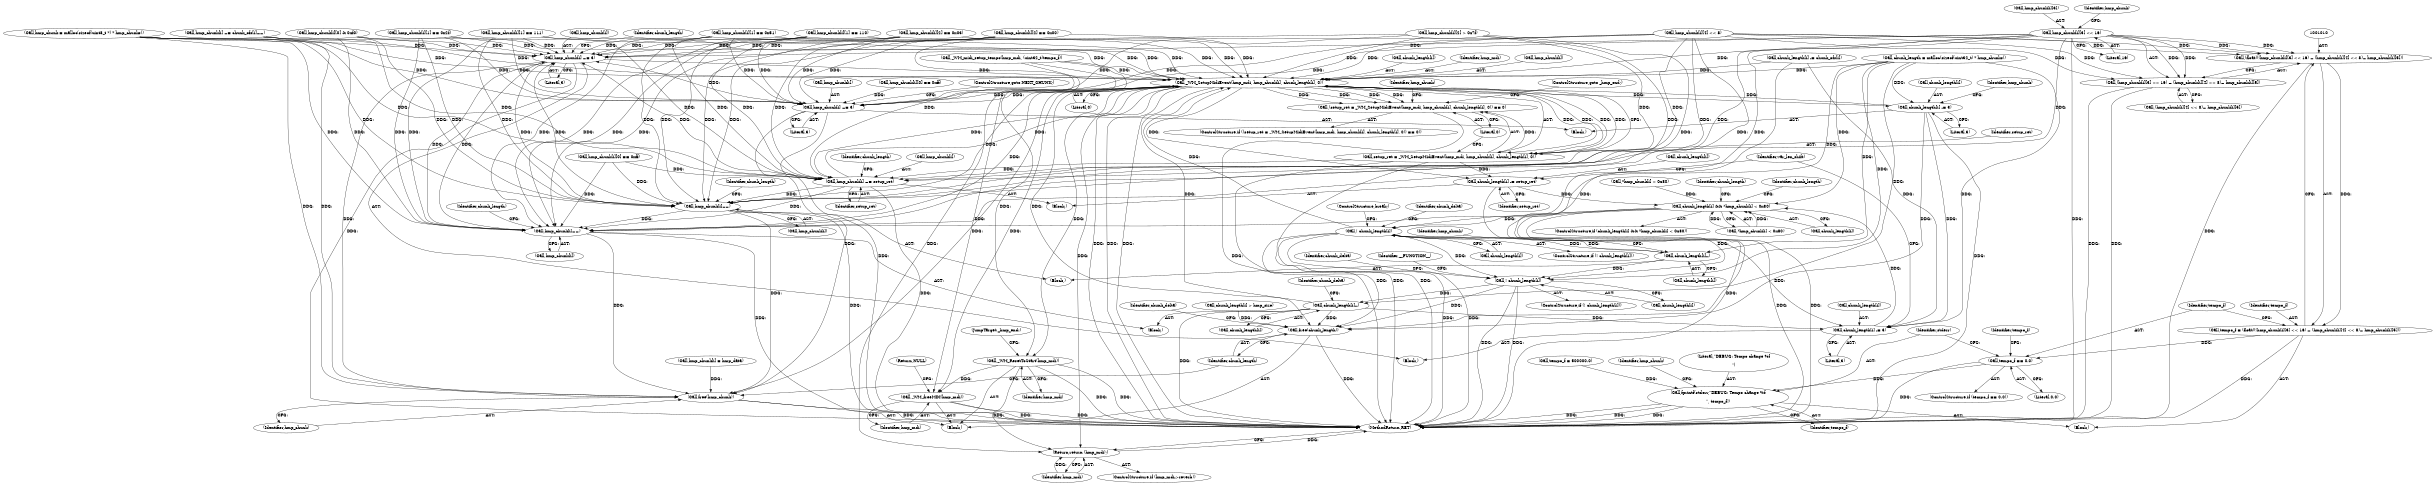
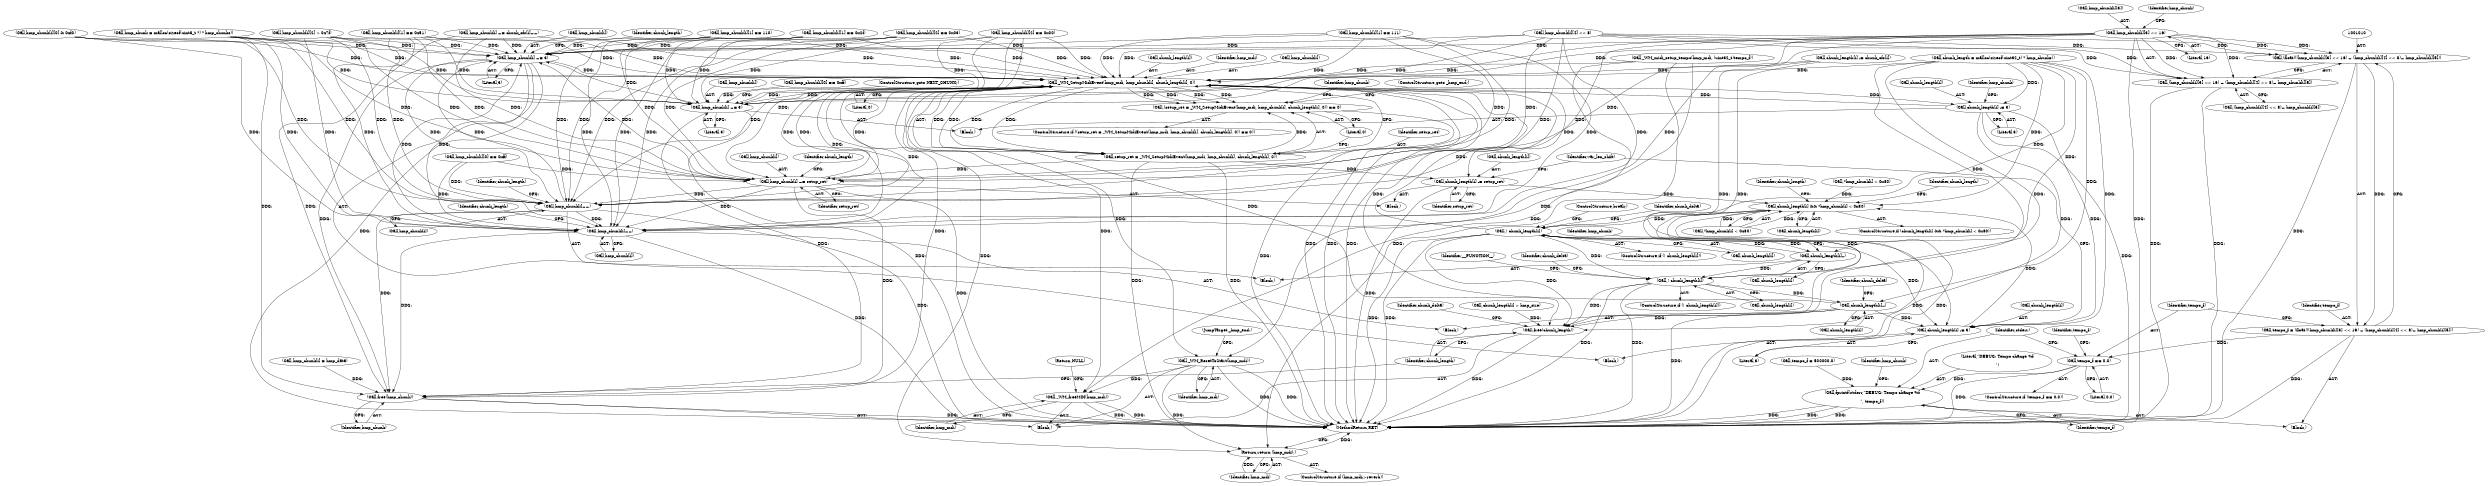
none -> (1932, 255)
none -> (782, 388)
